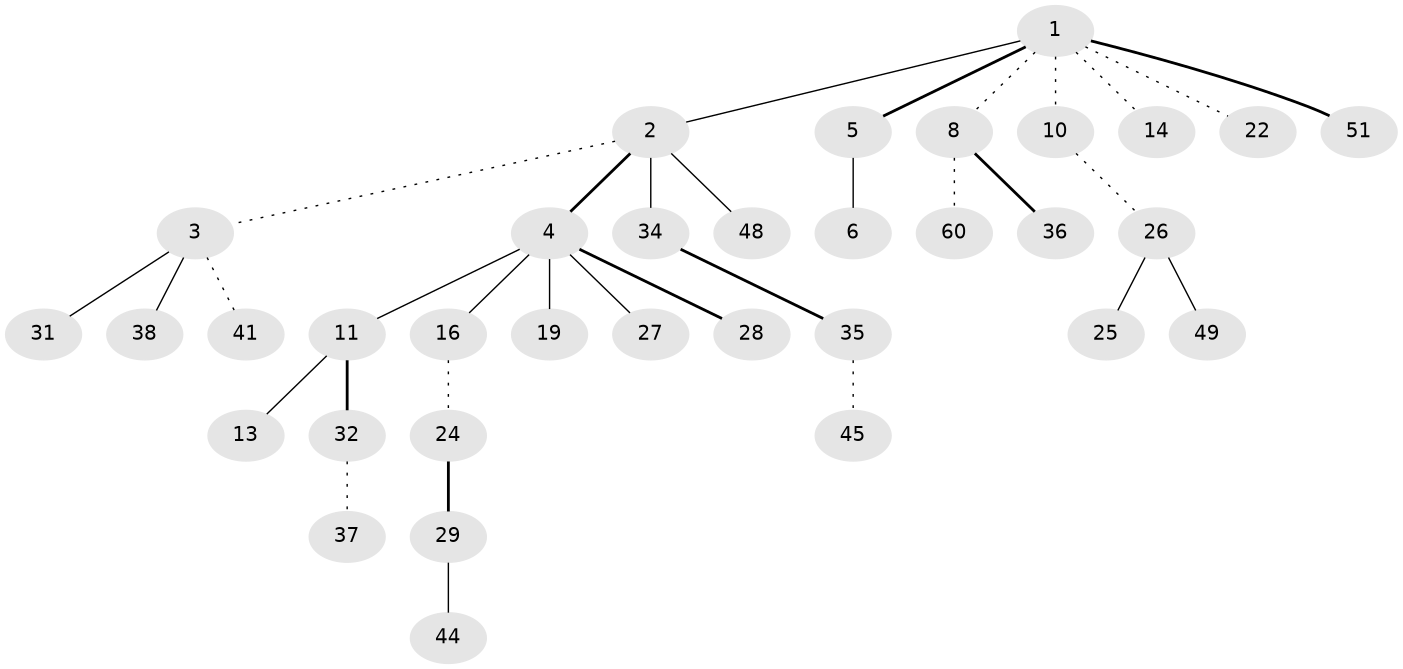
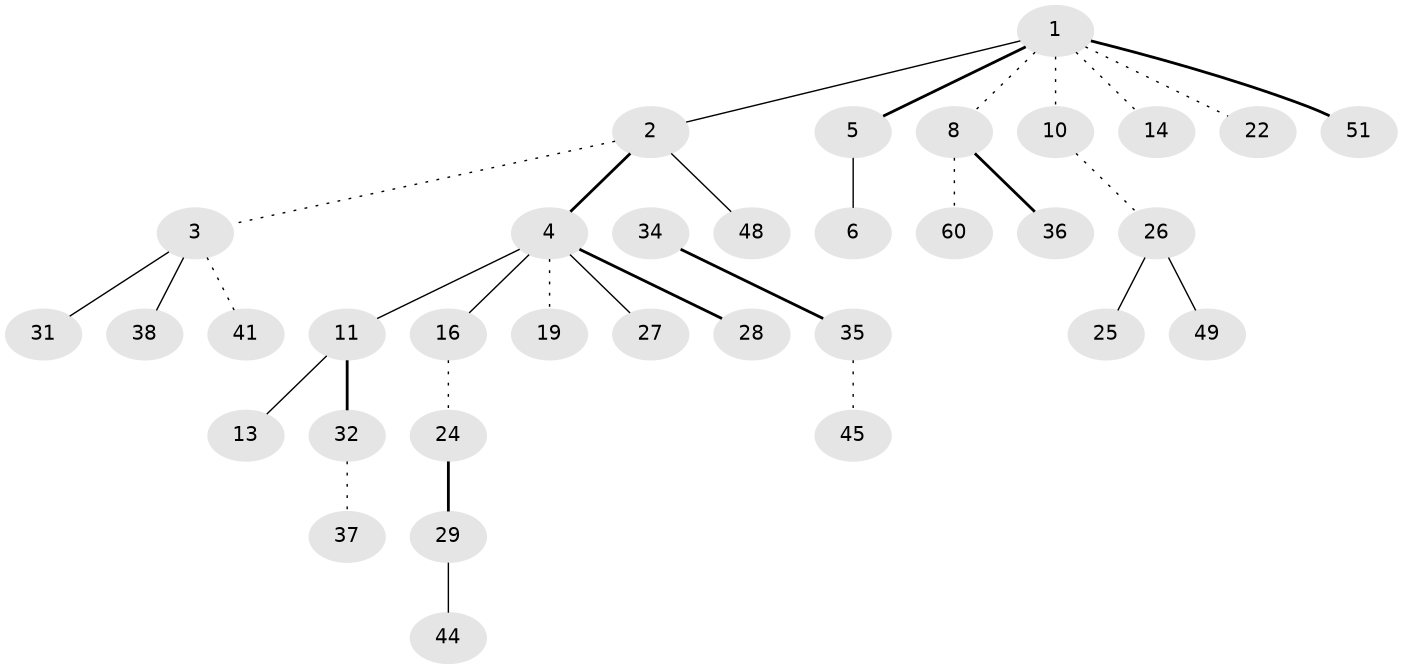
(651, 183) -> none
(550, 284) -> (550, 284)
